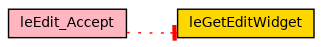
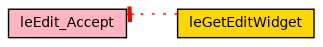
(148, 33) -> (156, 14)
